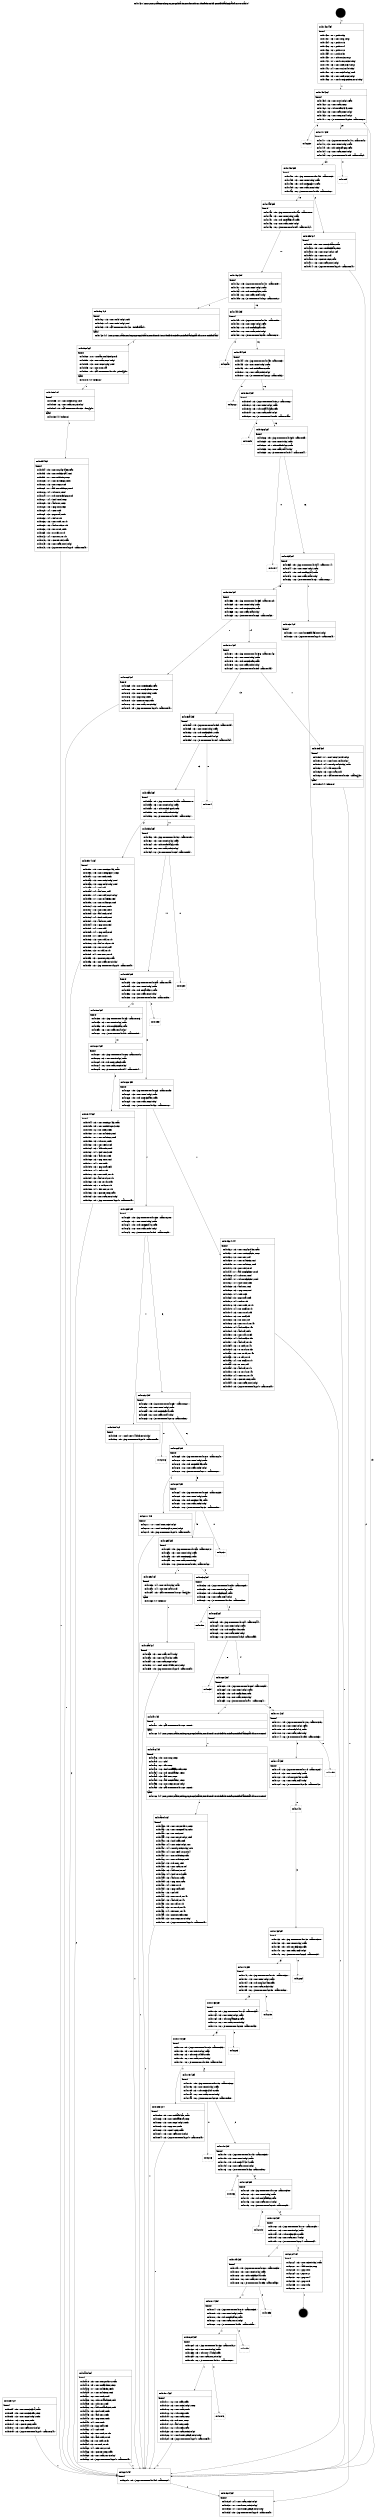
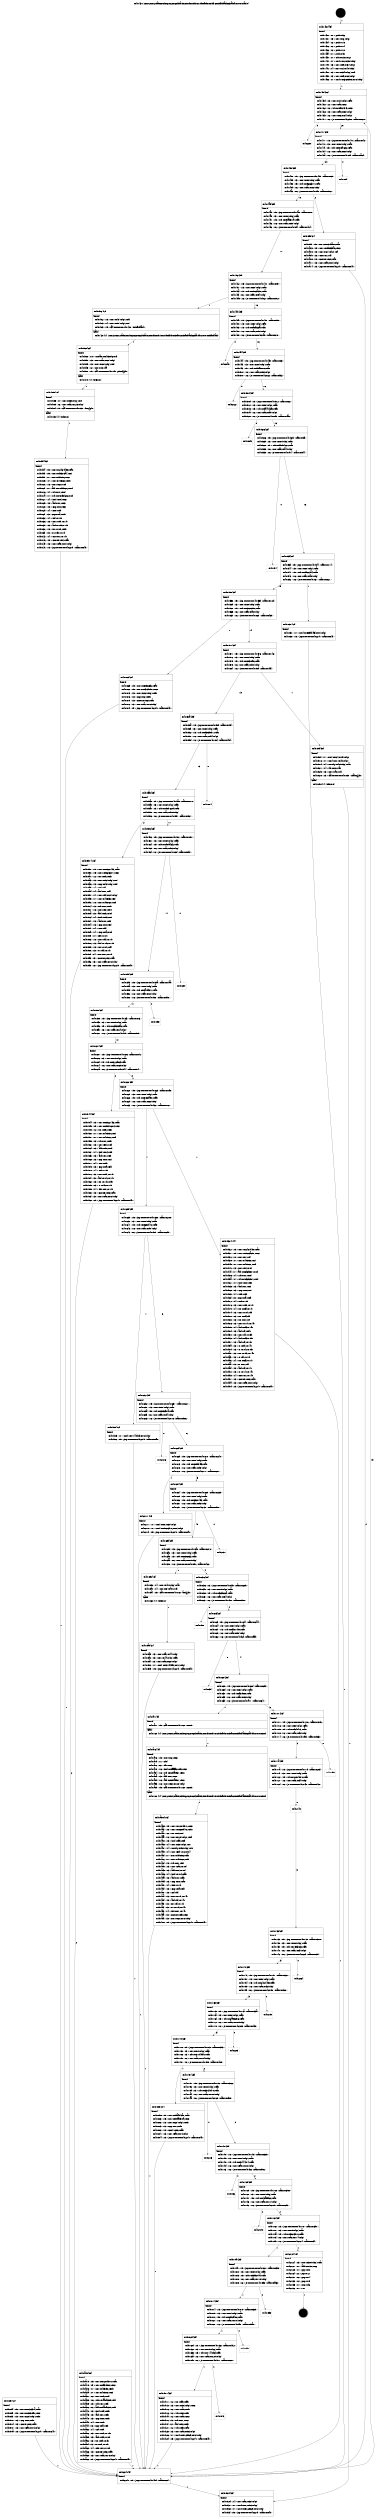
(146, 1040) -> (131, 1076)
